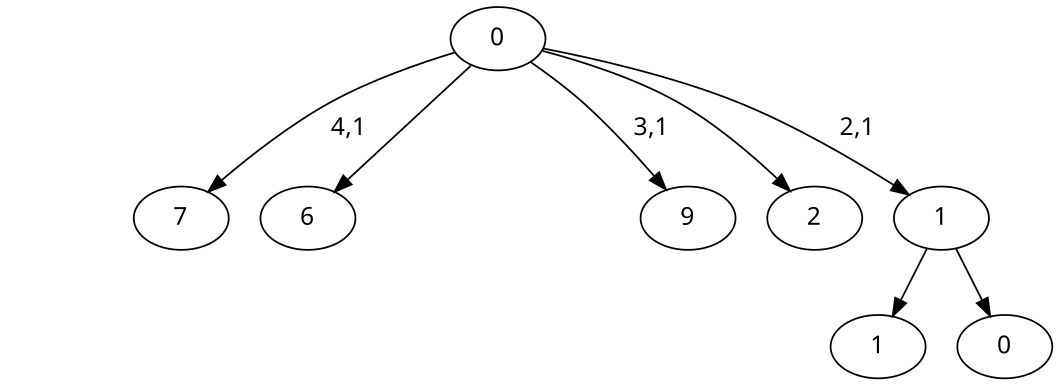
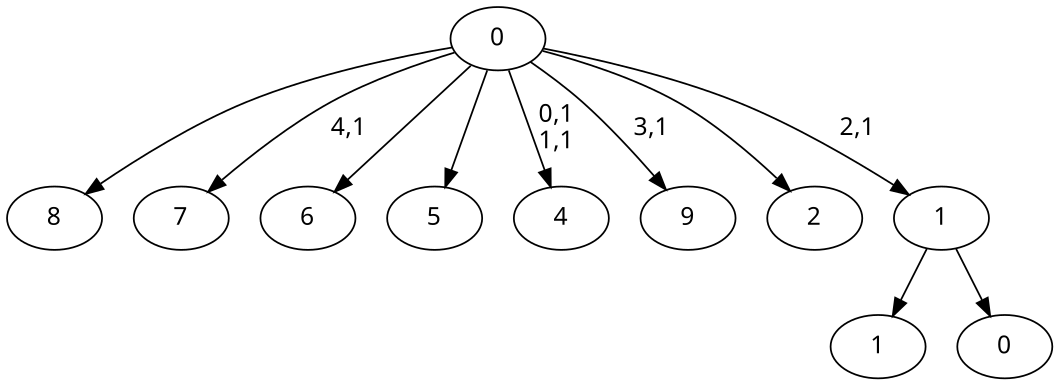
none -> (55, 218)
none -> (435, 218)
none -> (561, 218)
